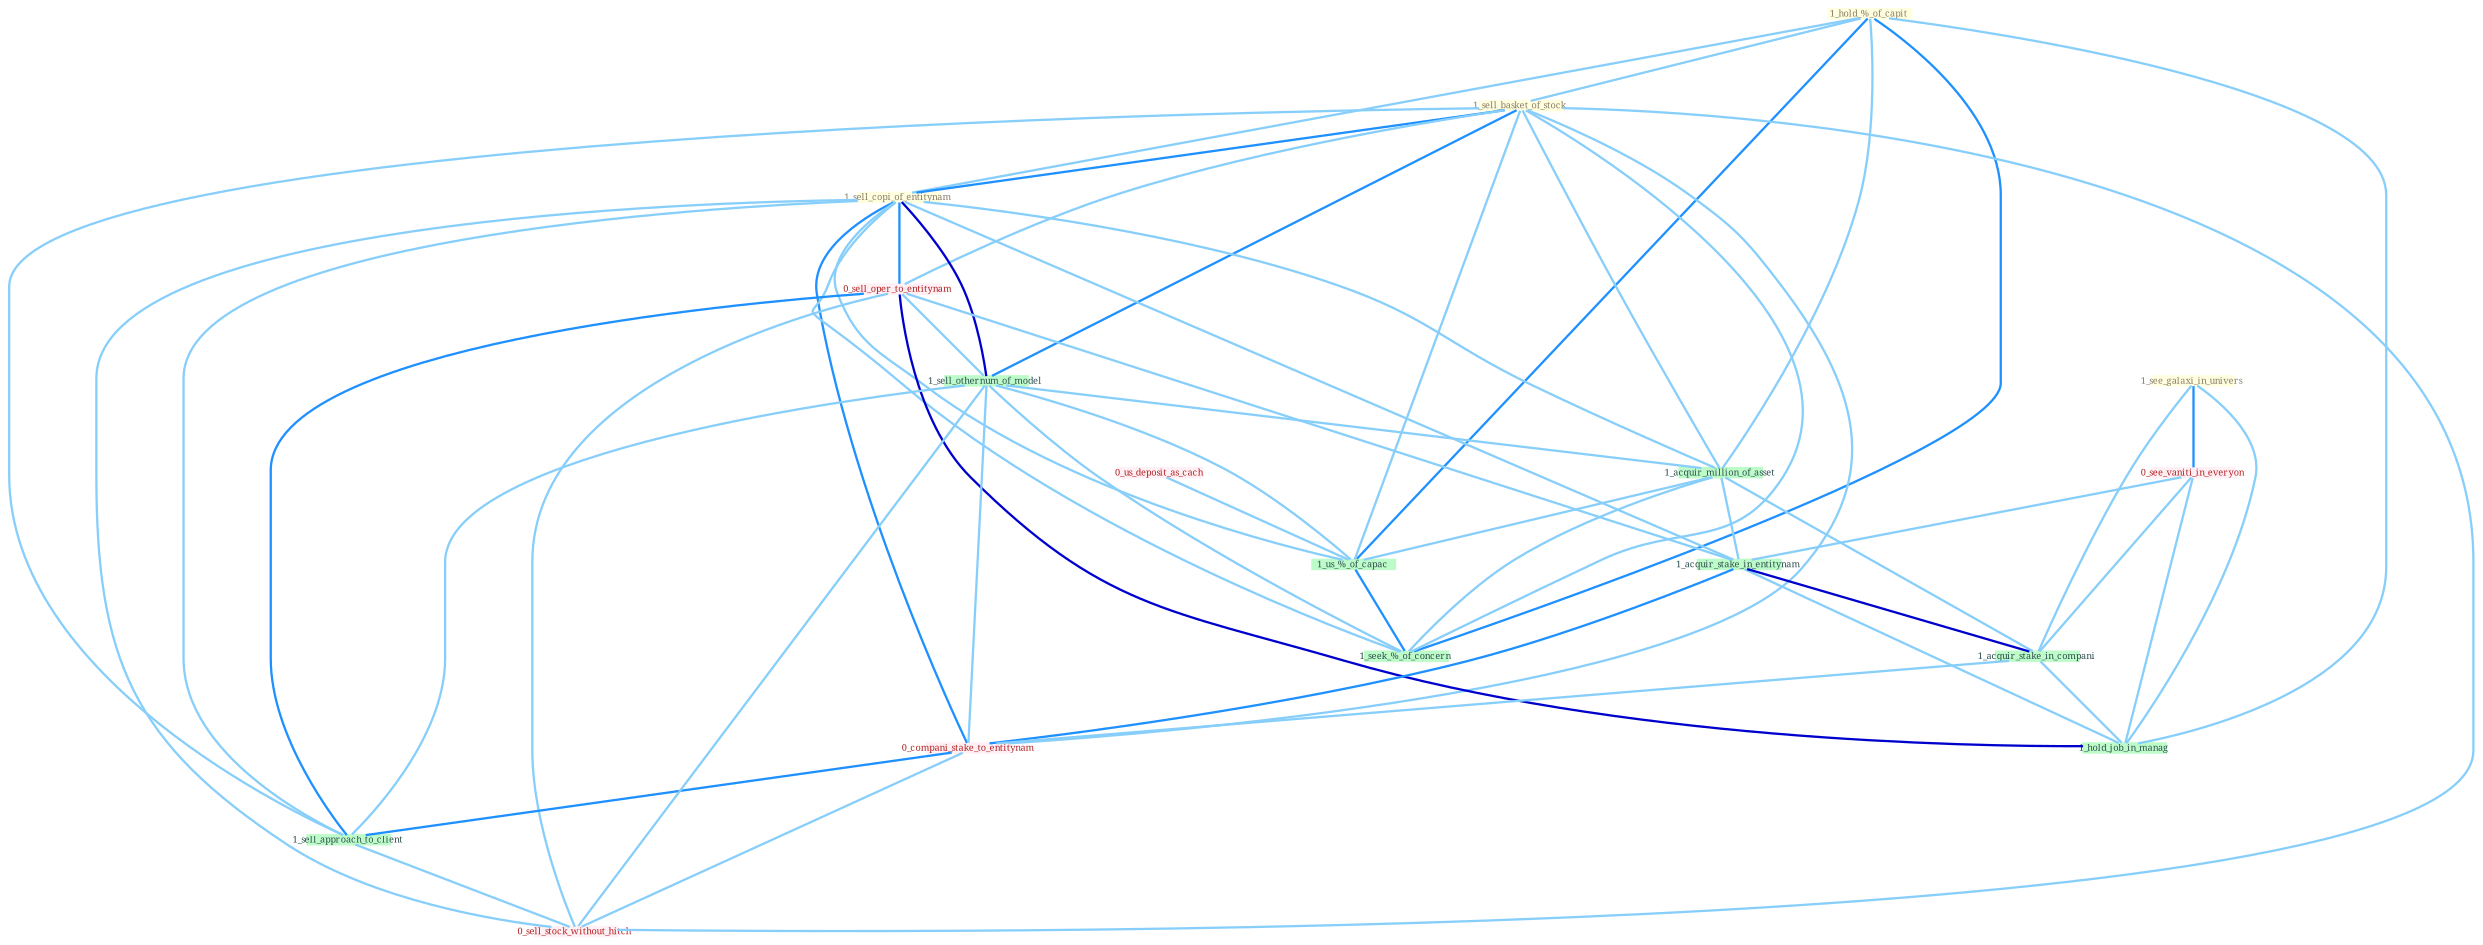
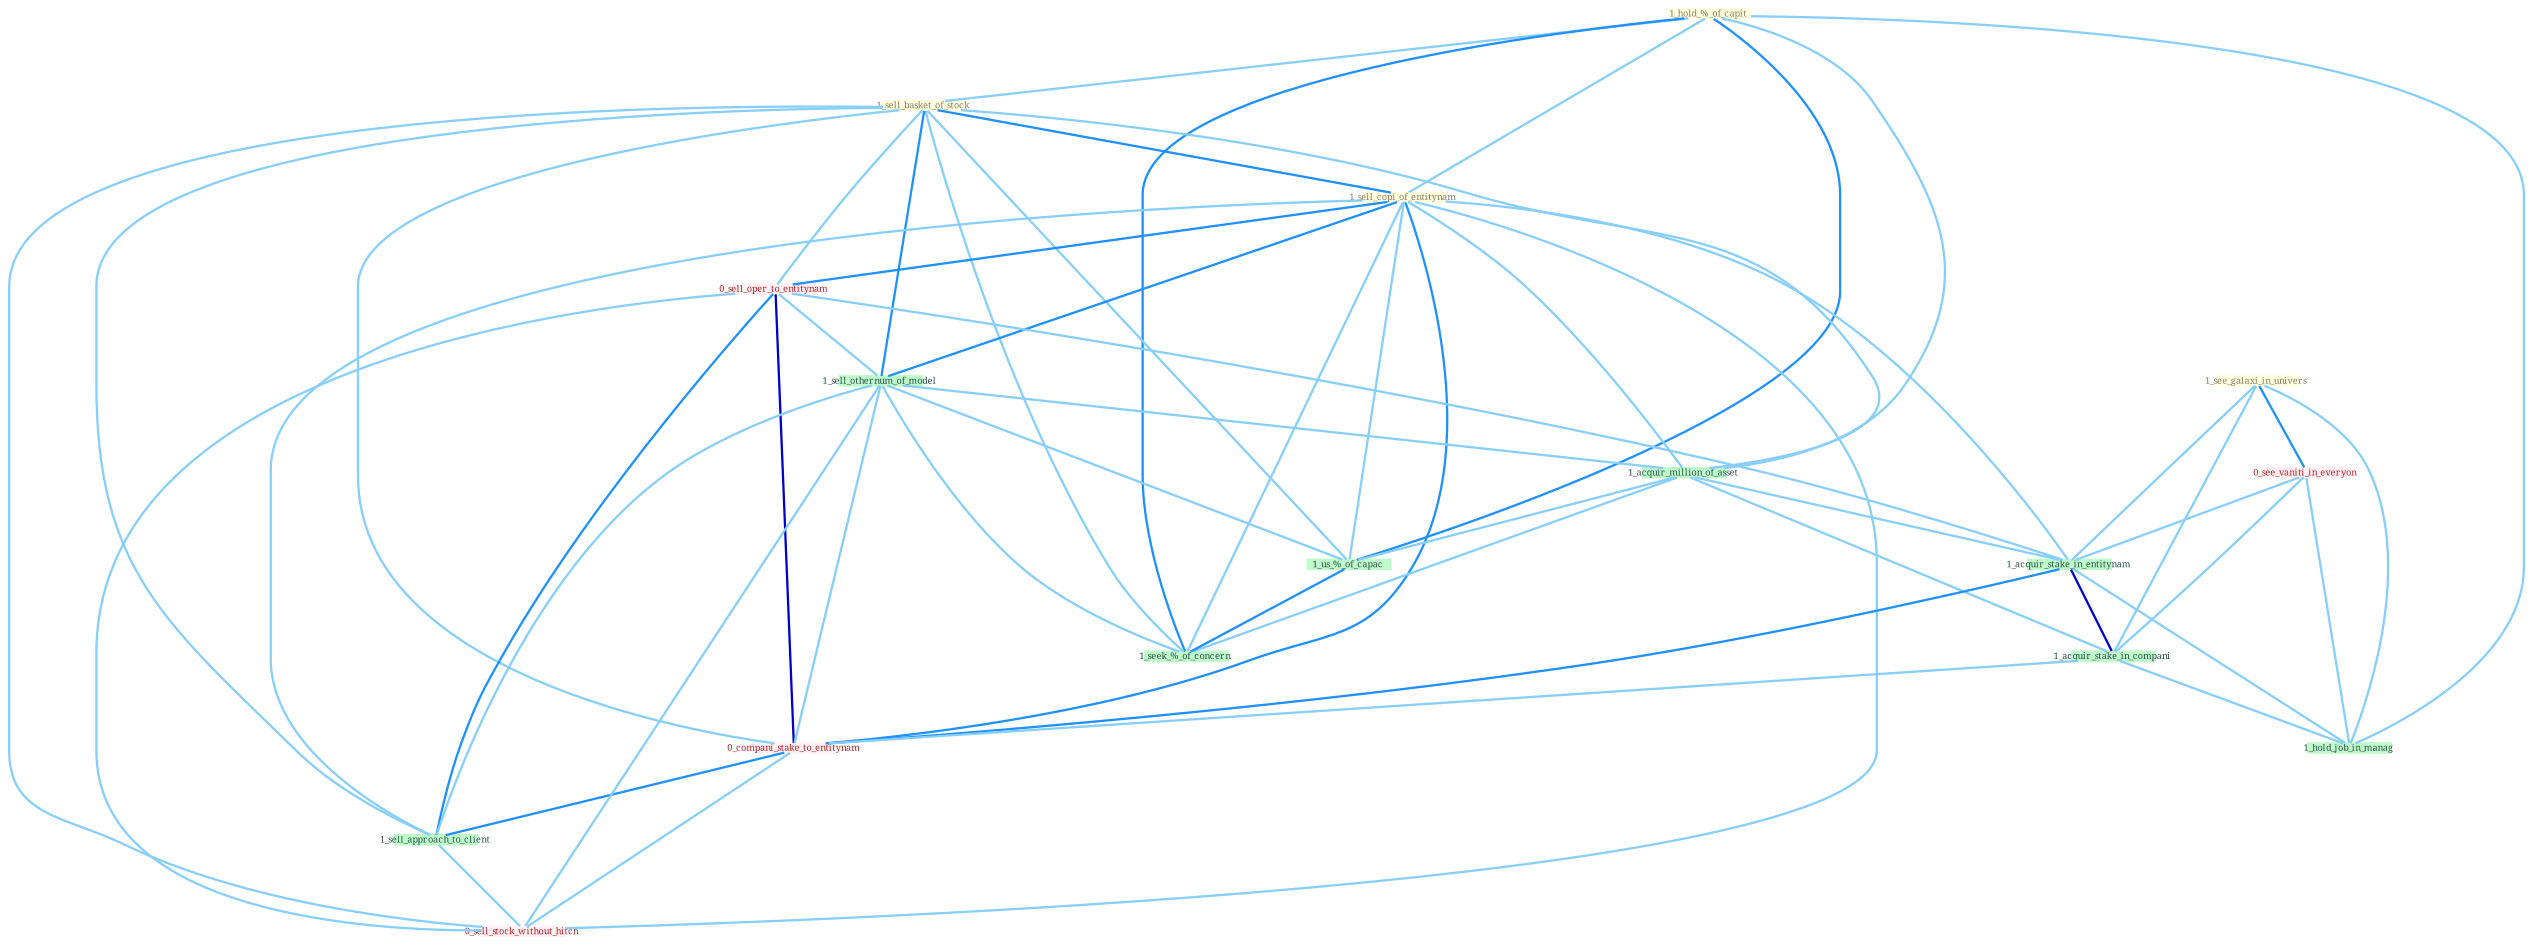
(960, 281) -> (1168, 280)
(1161, 473) -> none
none -> (2163, 473)
(1371, 667) -> (784, 496)
